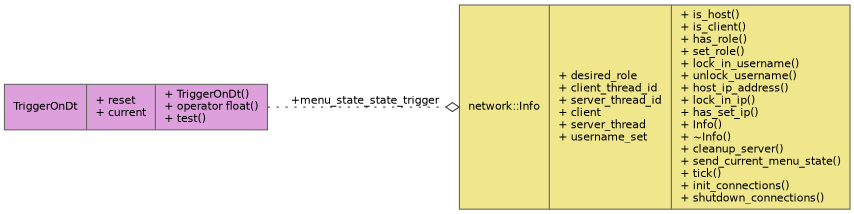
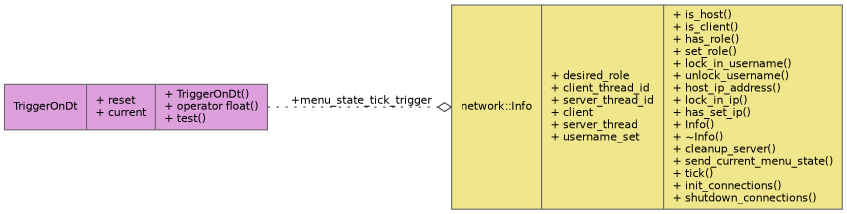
(363, 101) -> (360, 101)
